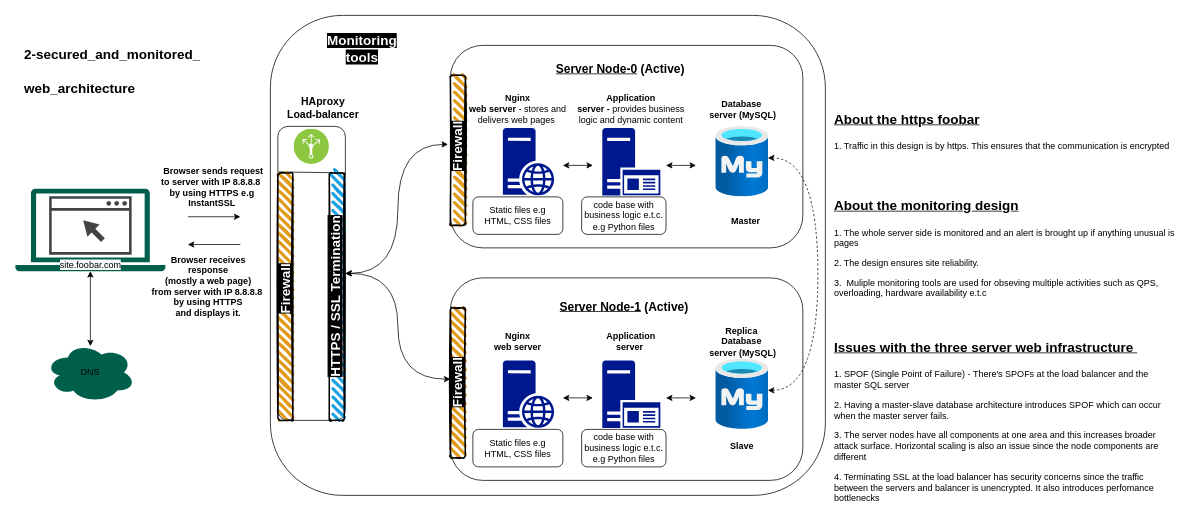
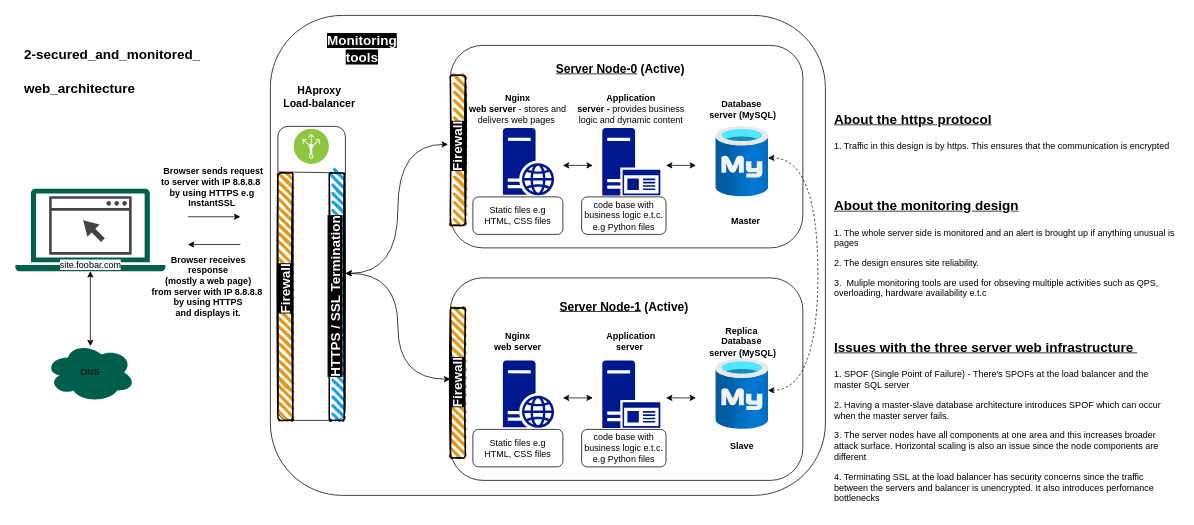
(323, 108) -> (319, 96)
(1006, 124) -> (1006, 124)
